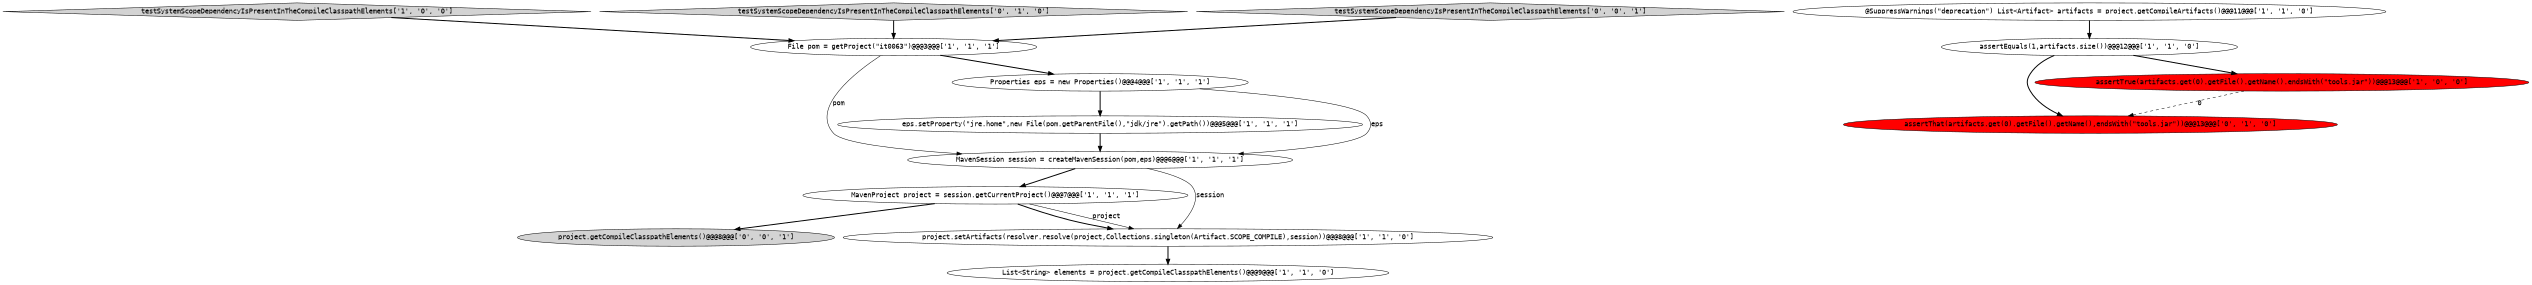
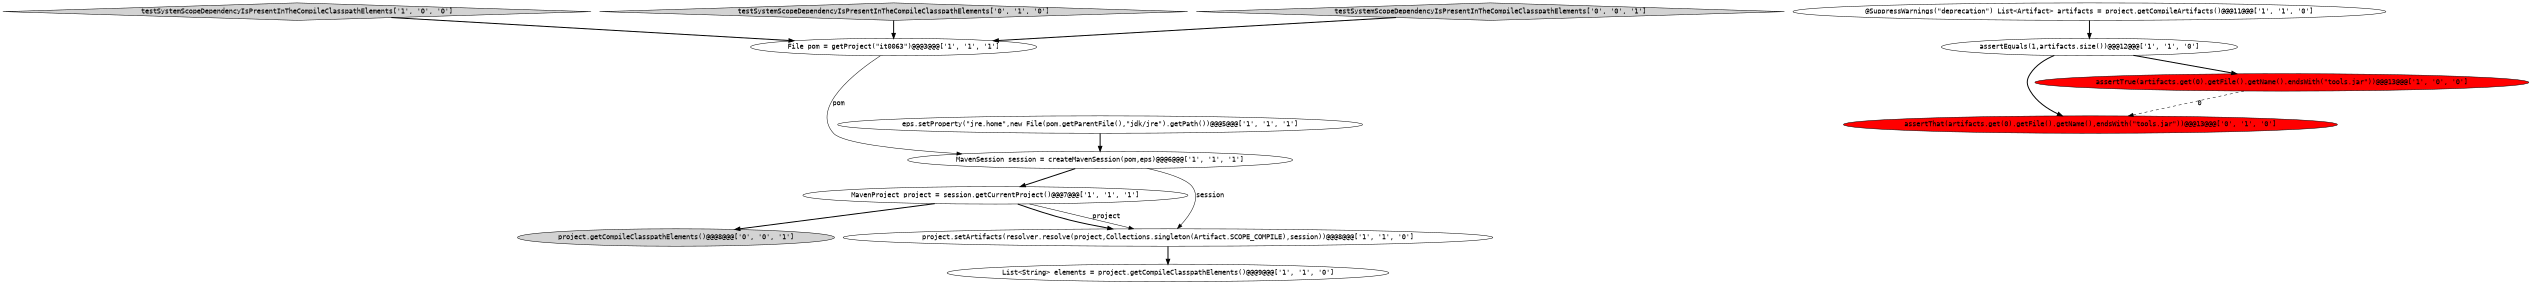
(1100, 82) -> none
